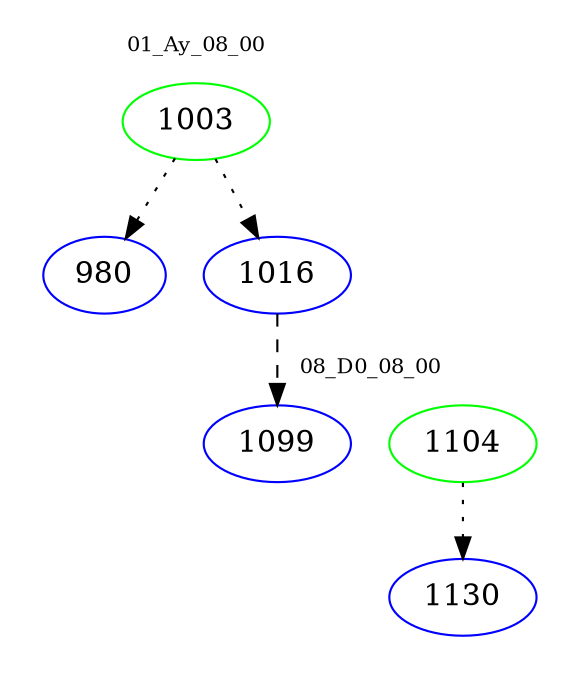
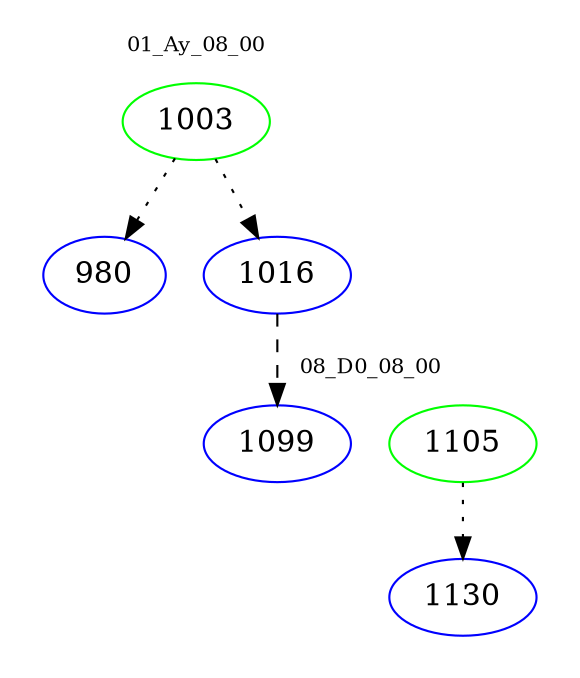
(463, 444) -> (463, 444)
